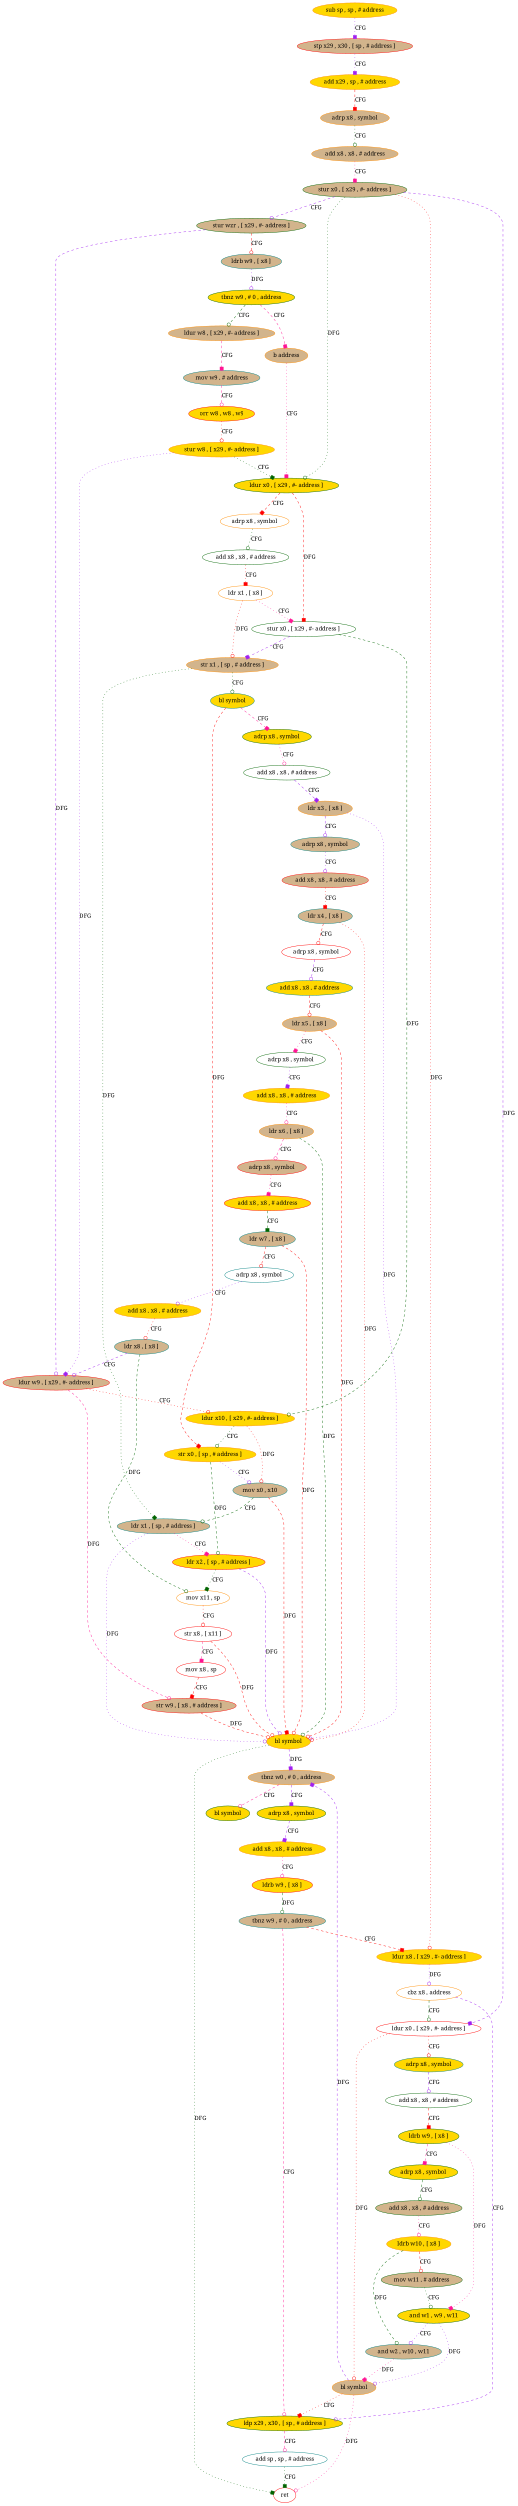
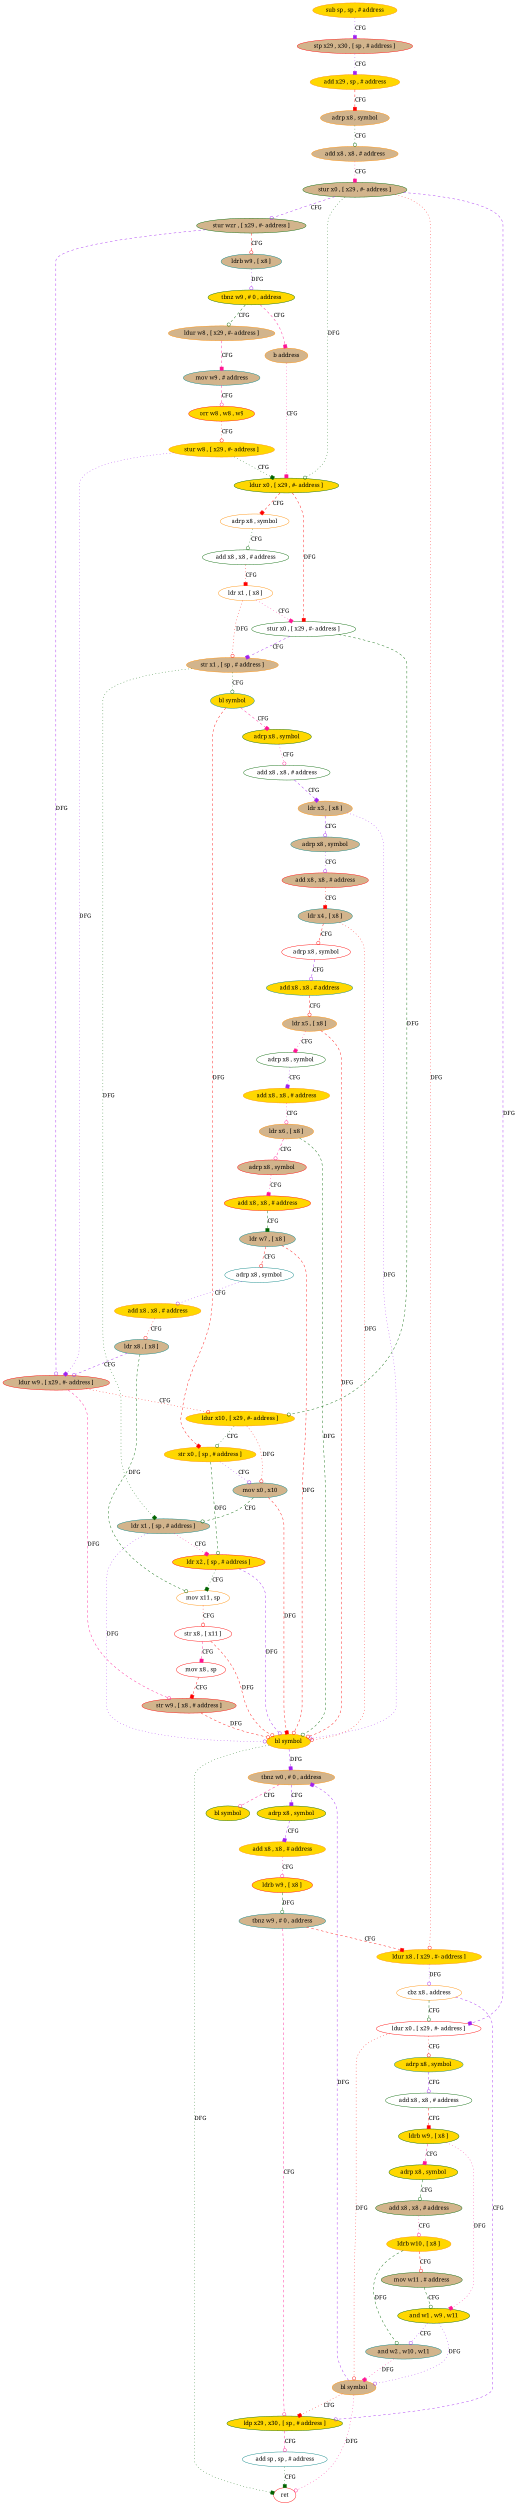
(427, 2296) -> (427, 2296)
